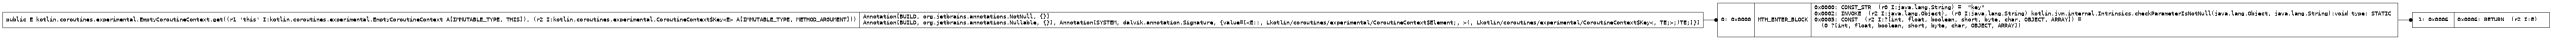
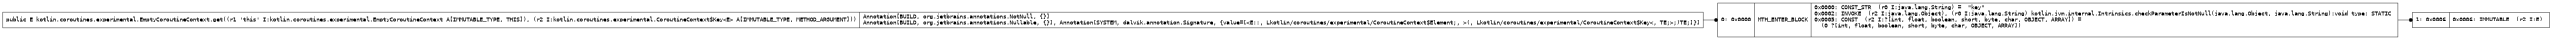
(2499, 20) -> (2499, 20)
